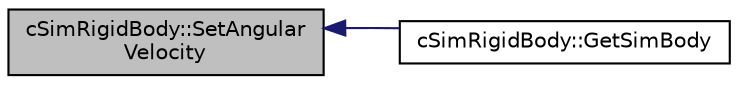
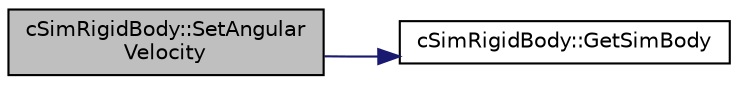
(373, 28) -> (351, 57)
